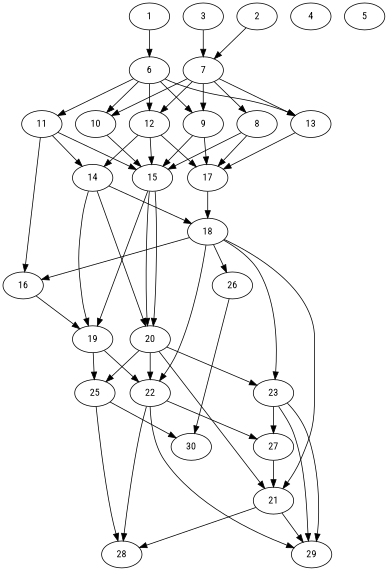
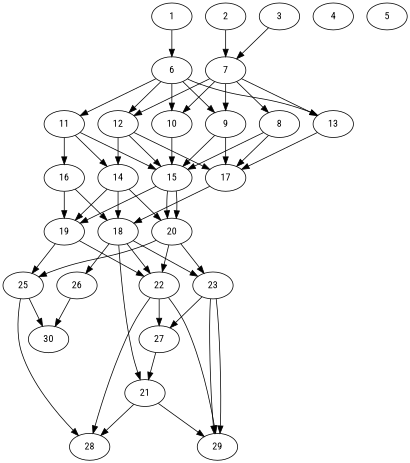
(116, 259) -> (88, 201)
(220, 430) -> none
